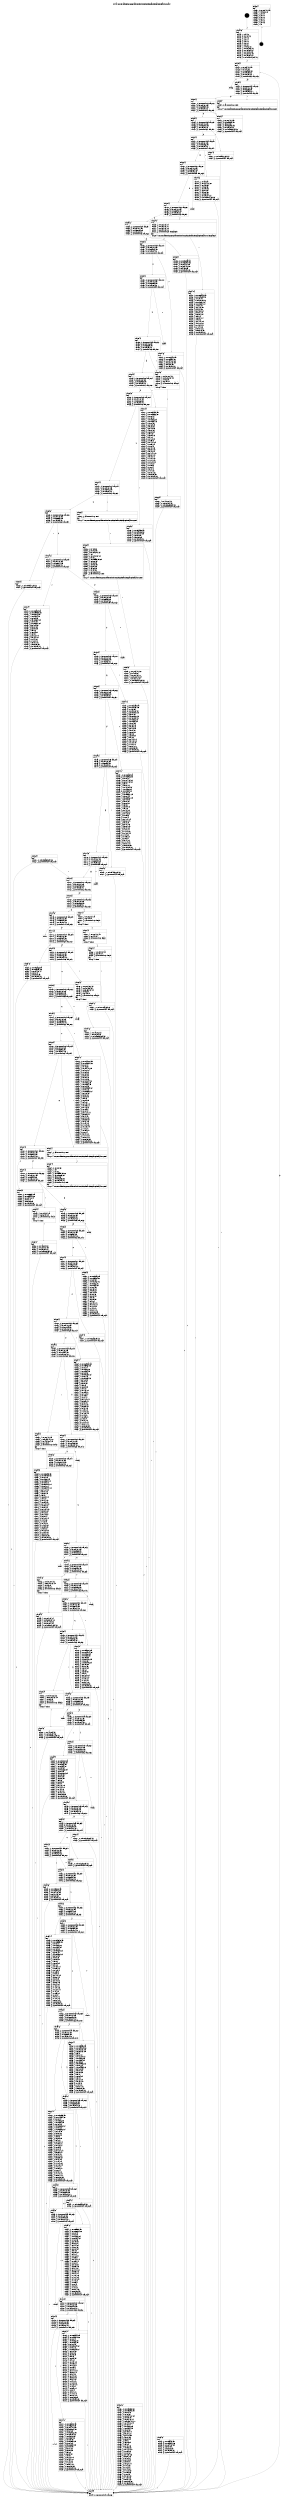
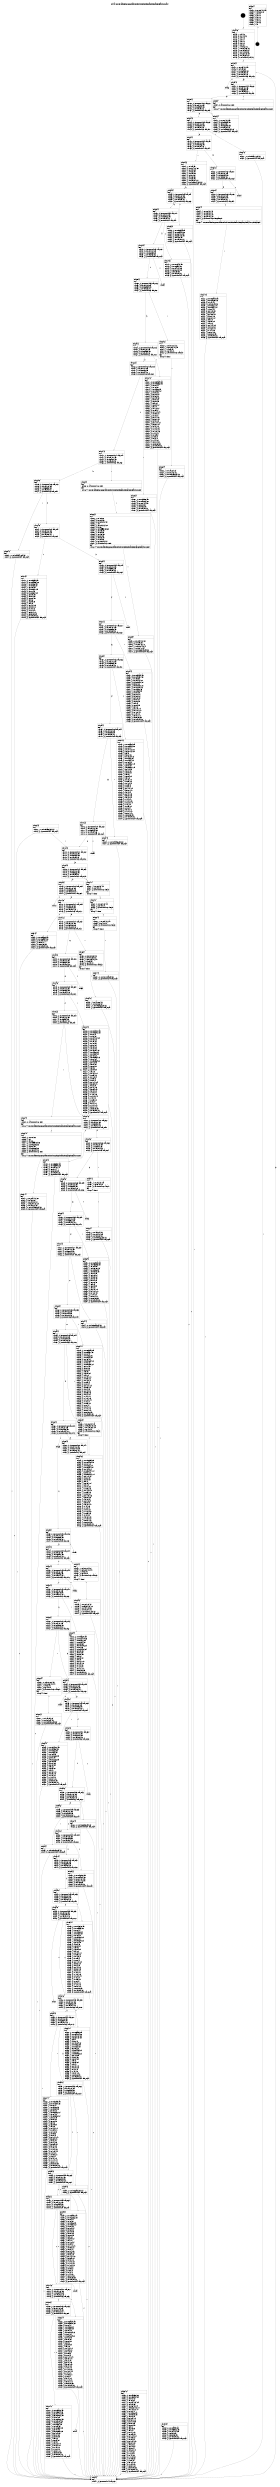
(155, 217) -> (185, 187)
none -> (33, 1202)
